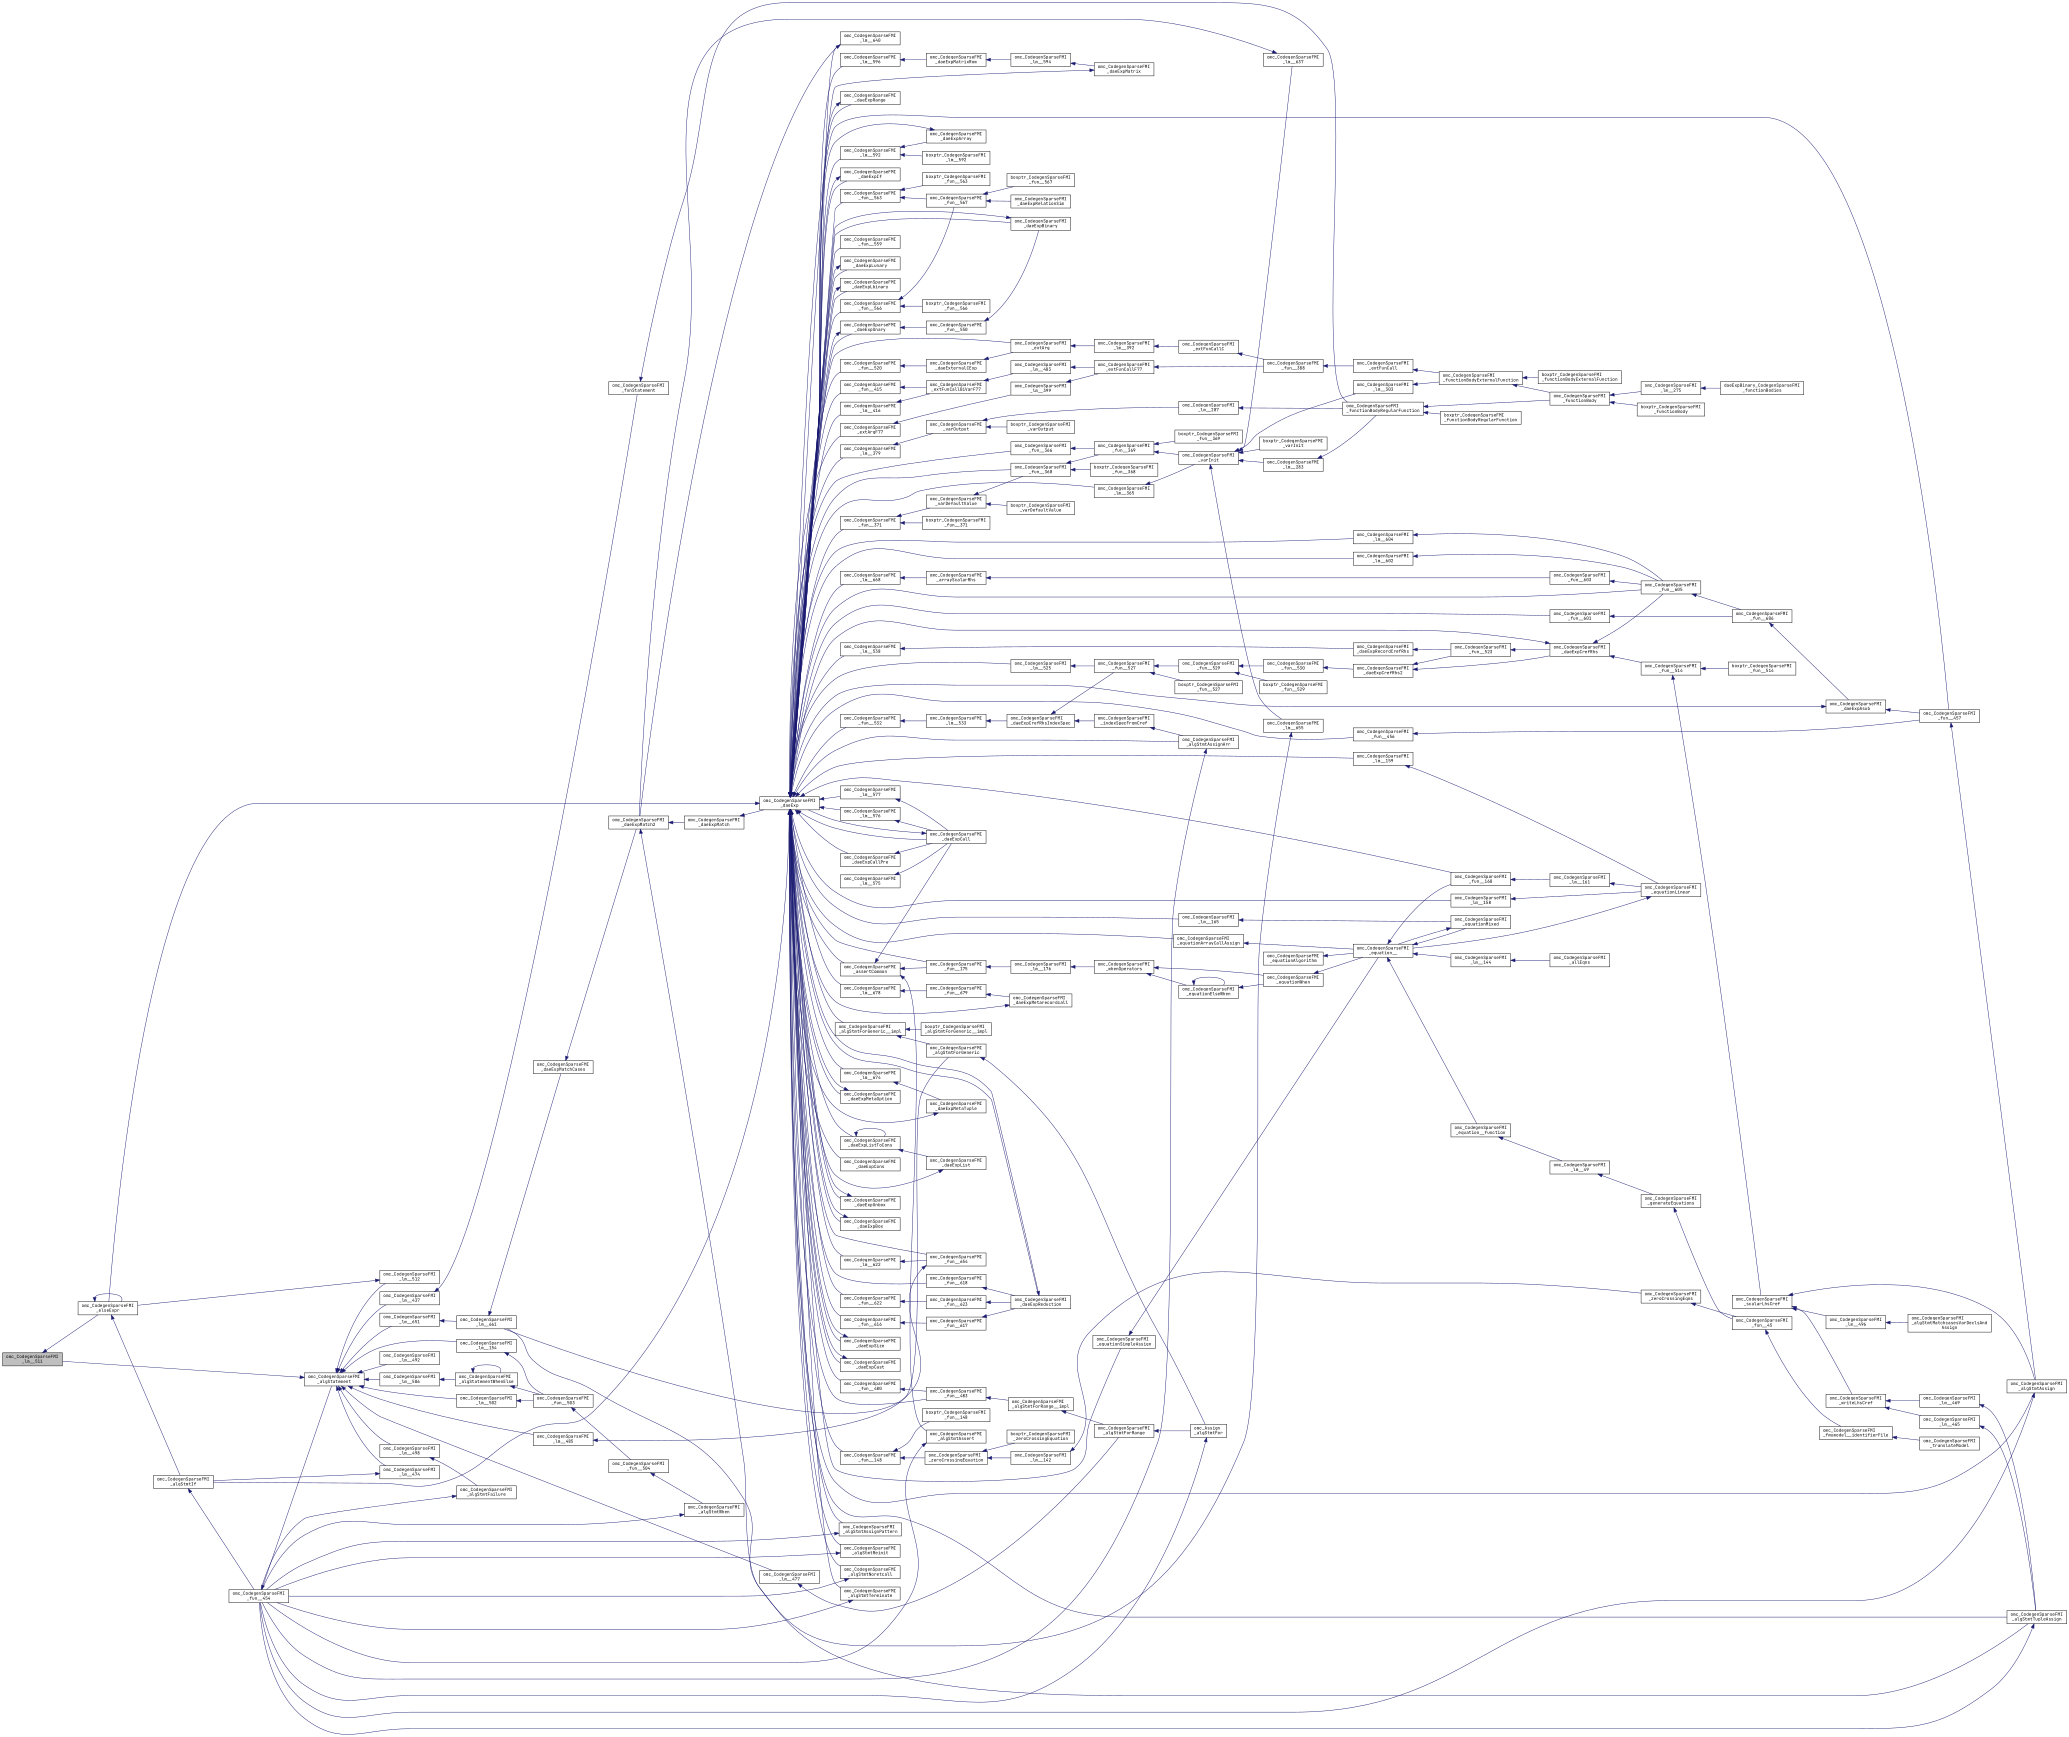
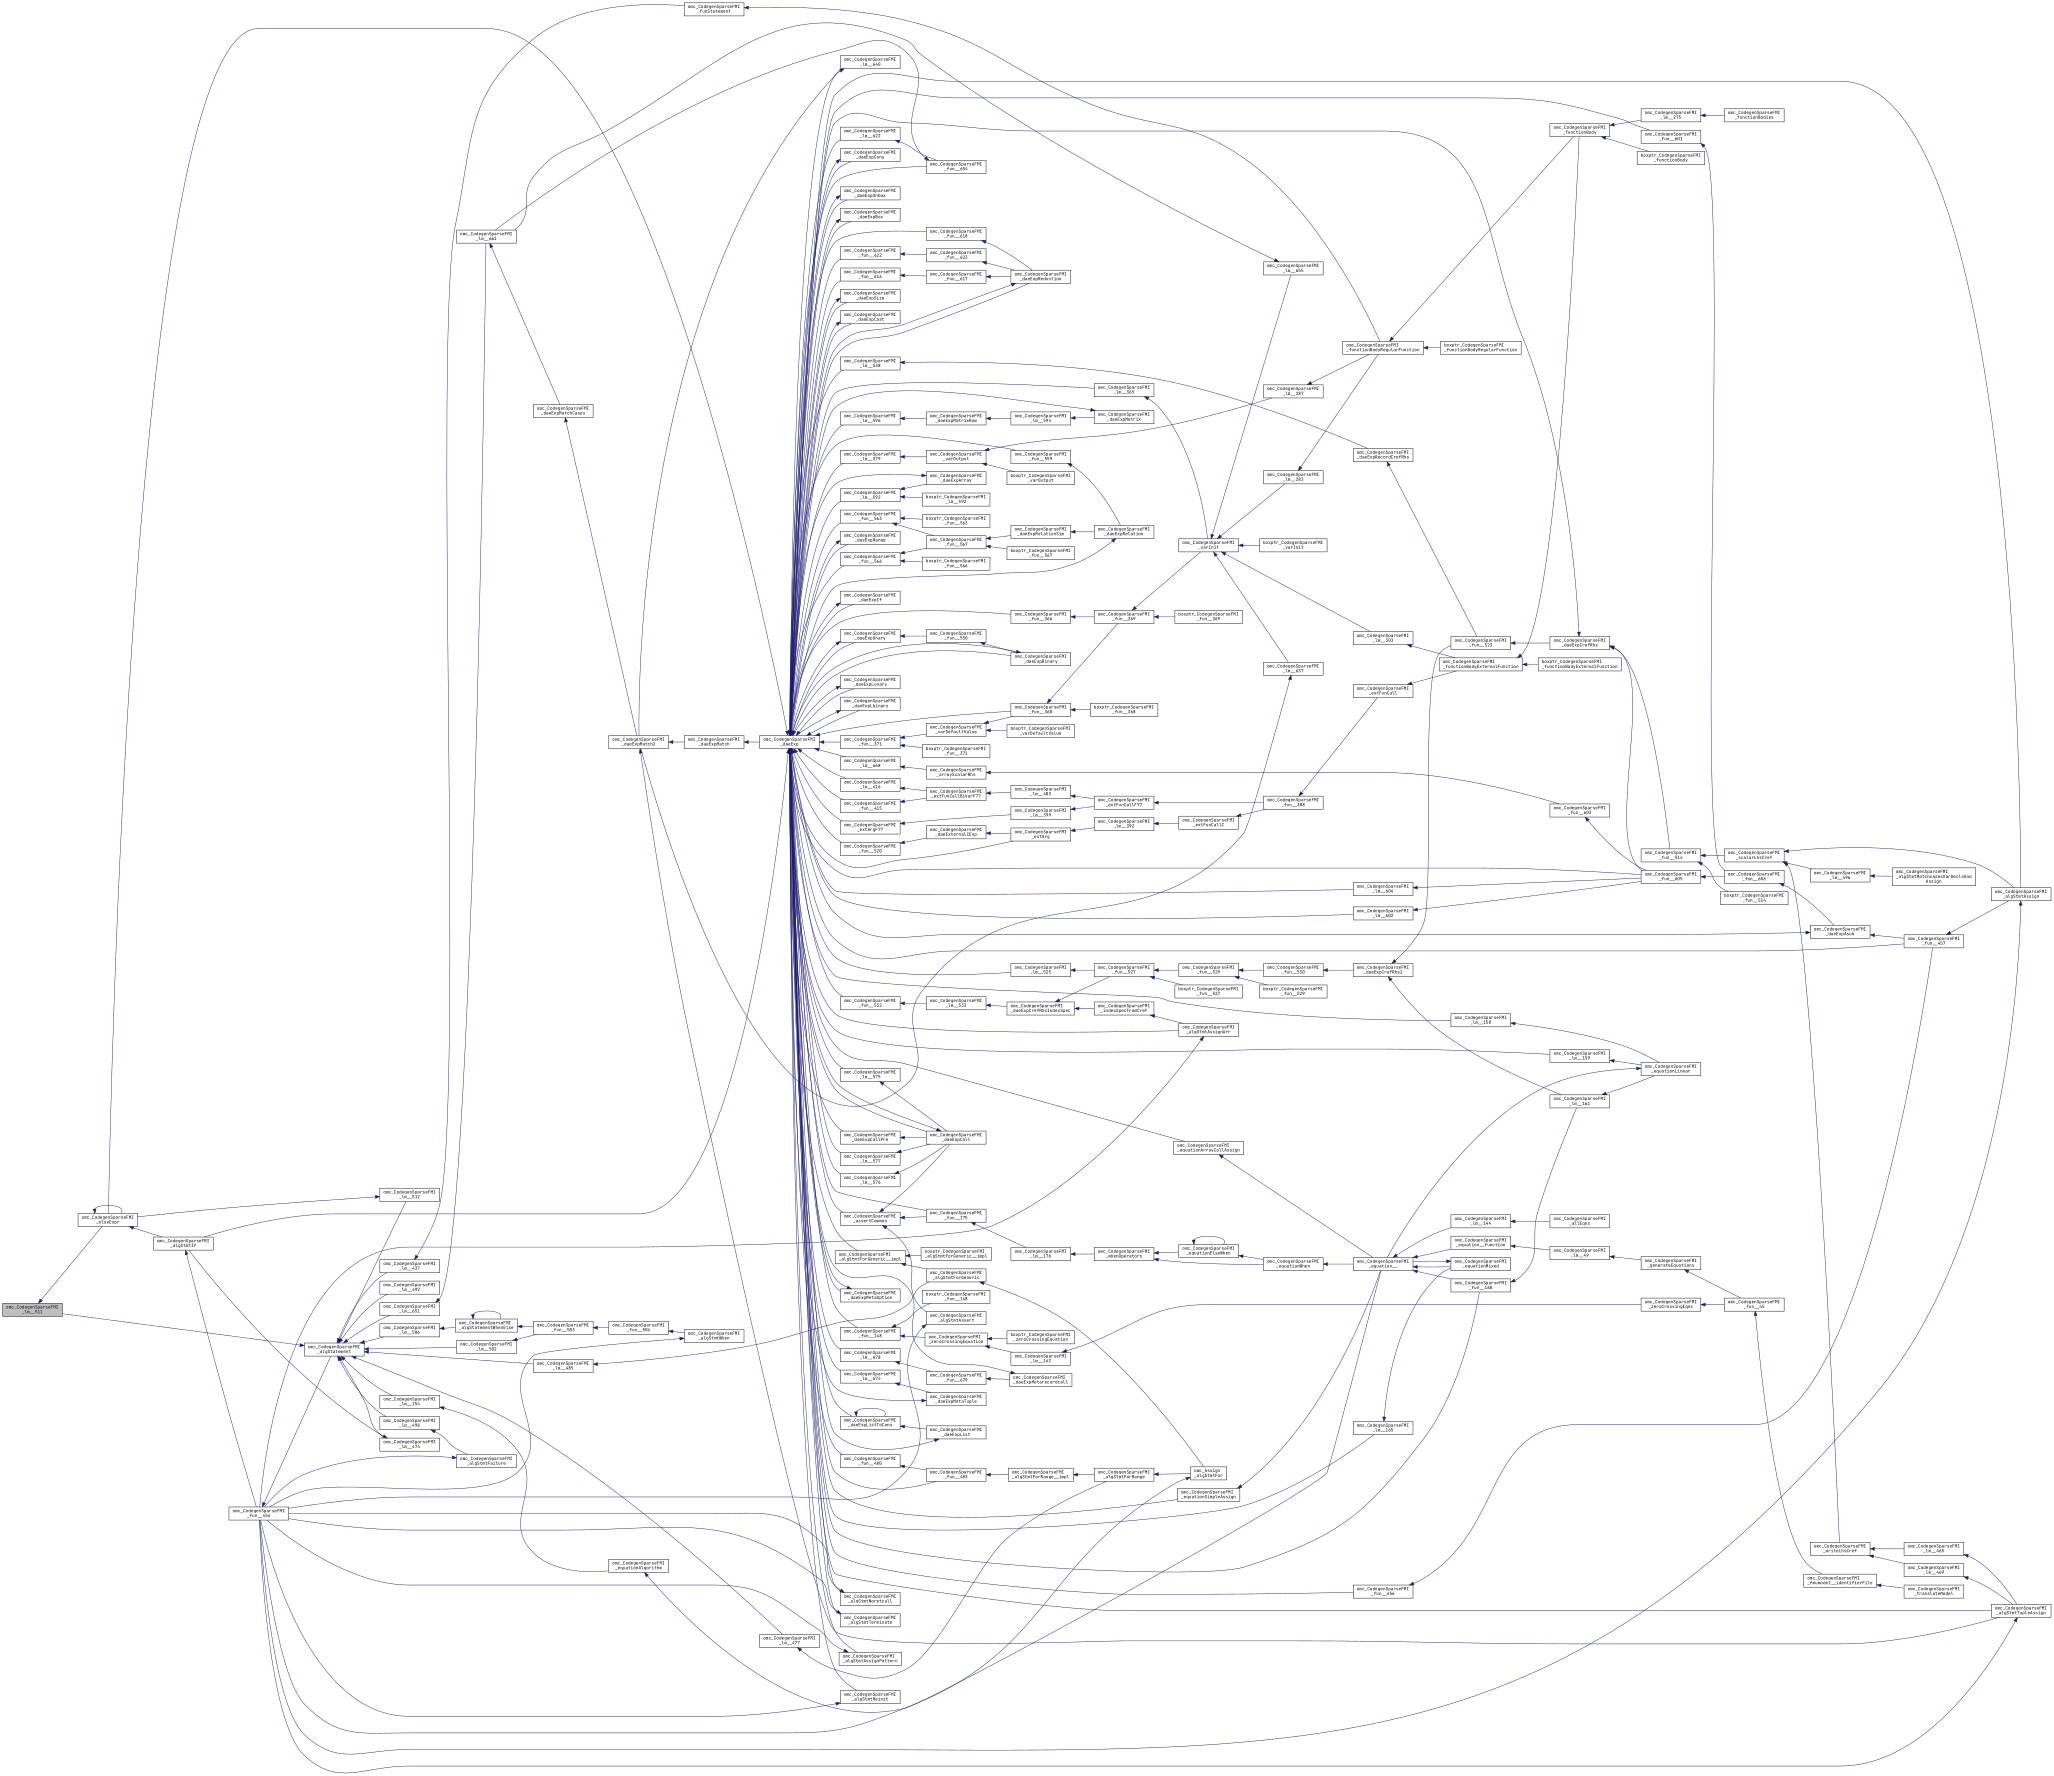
(1762, 388) -> (1754, 115)
none -> (799, 447)
none -> (1124, 532)
(1484, 664) -> (1463, 1047)
none -> (811, 995)
(526, 1375) -> (526, 1492)
